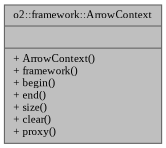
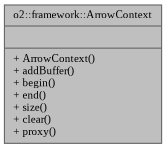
(45, 71) -> (44, 71)
